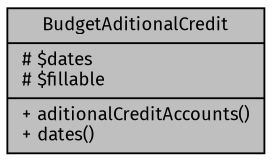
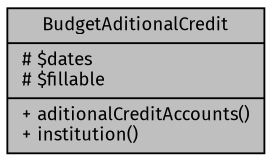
(59, 135) -> (81, 135)
